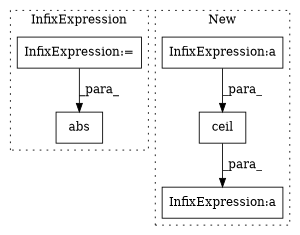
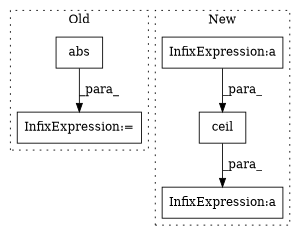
(79, 20) -> (79, 20)
(79, 86) -> (79, 86)
